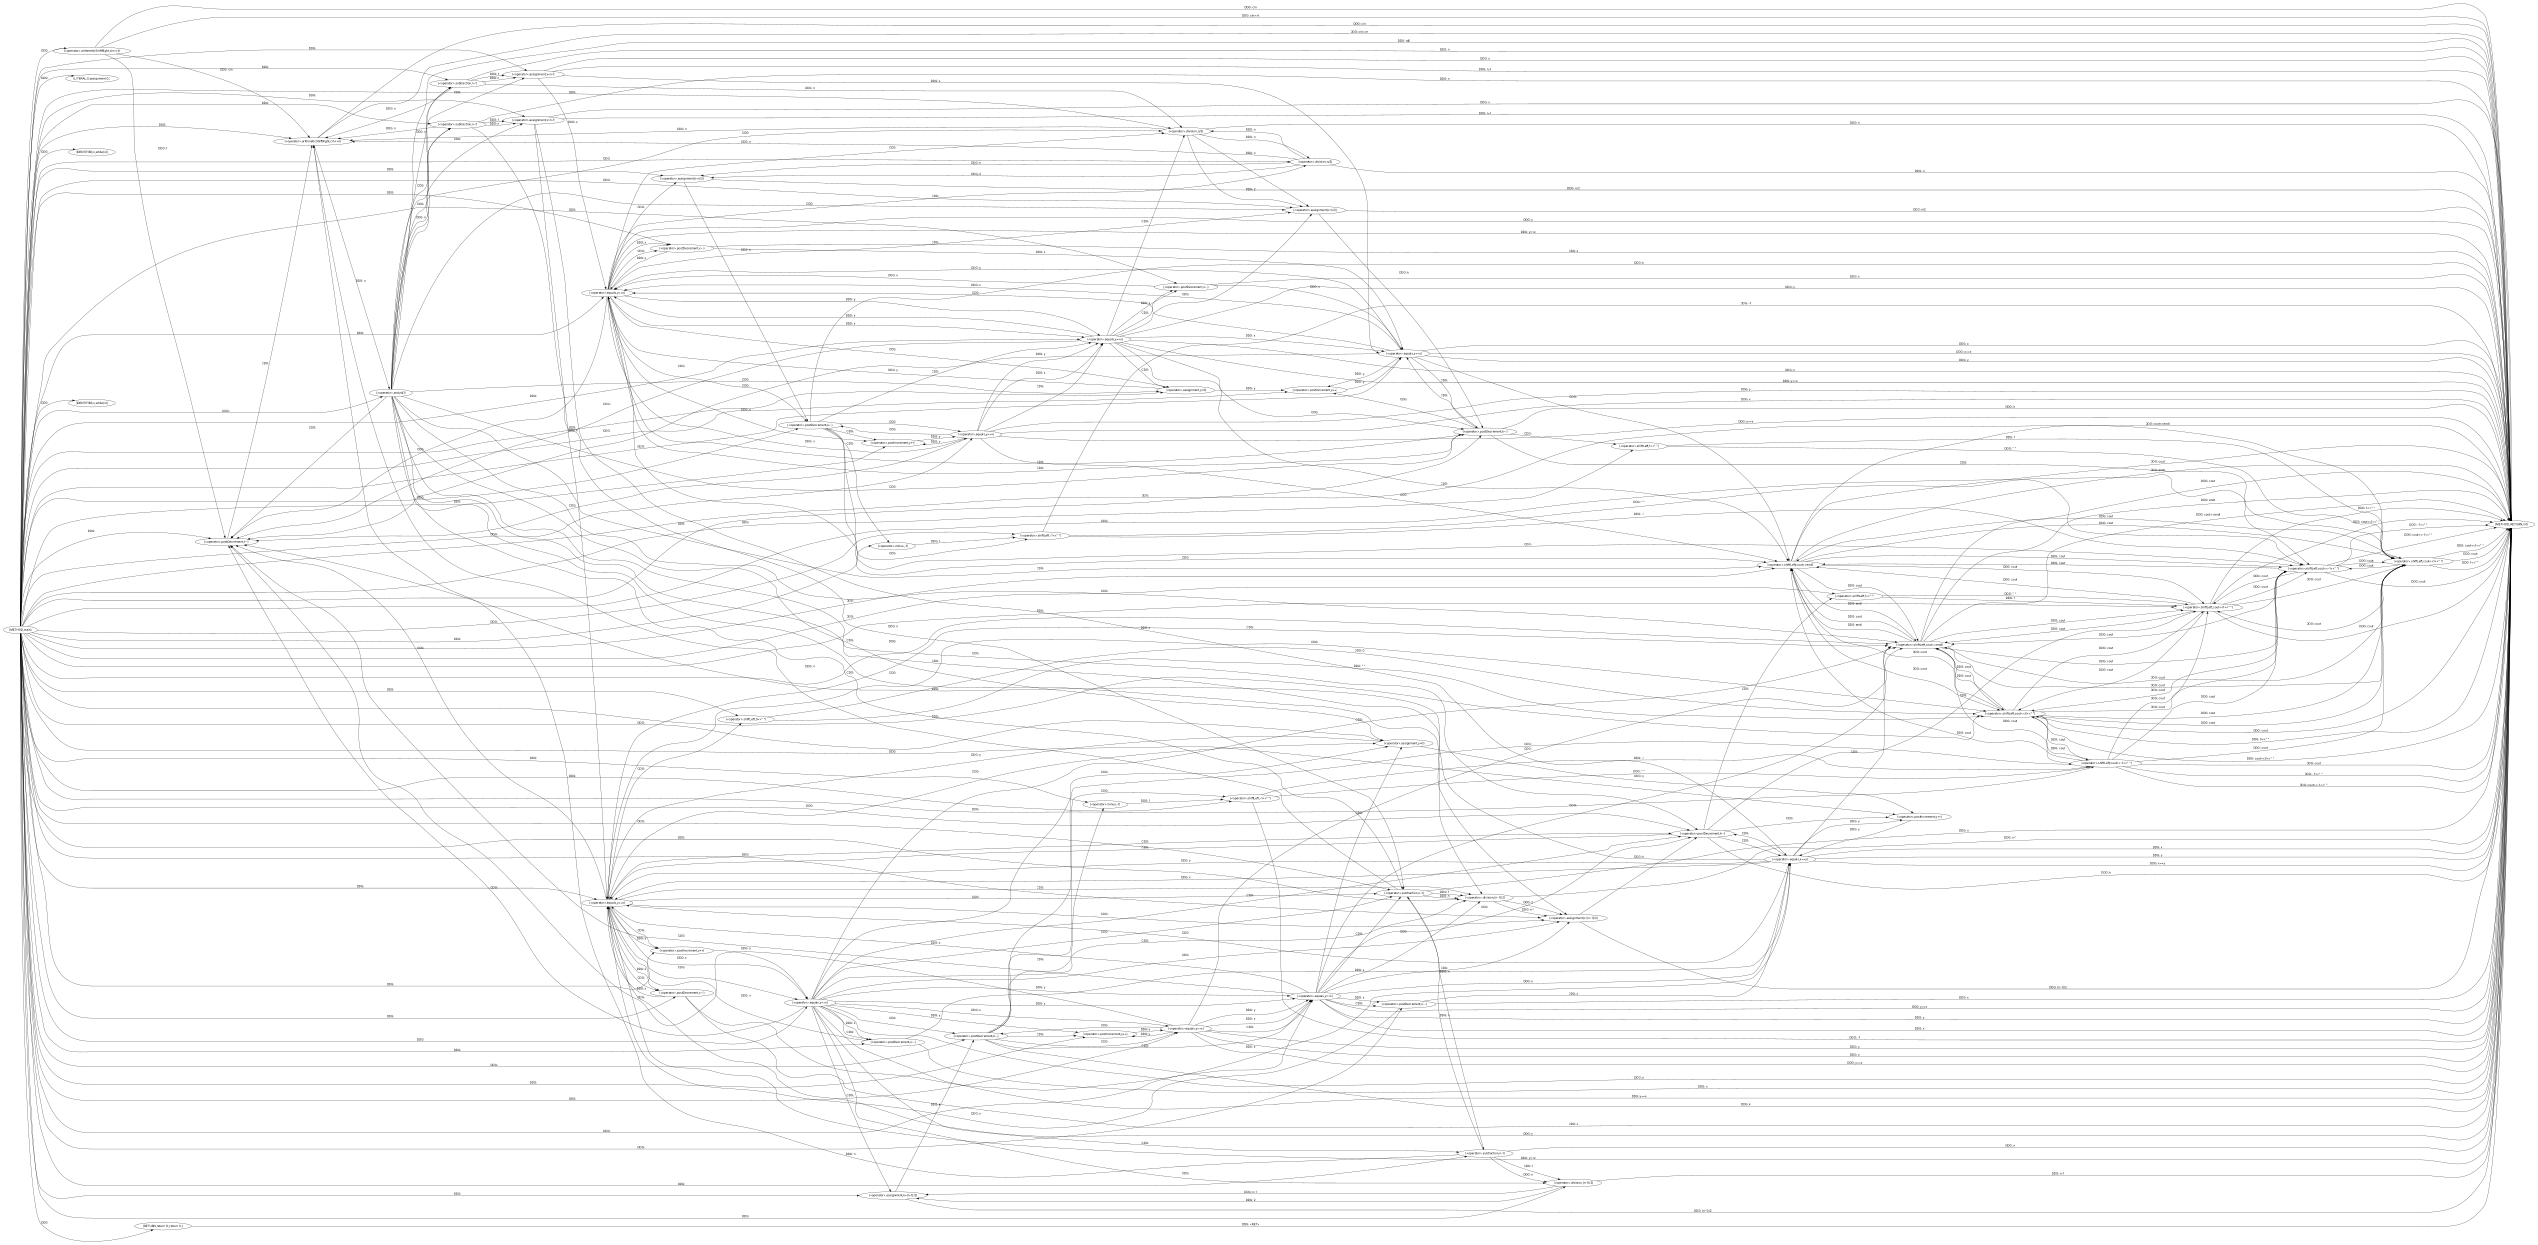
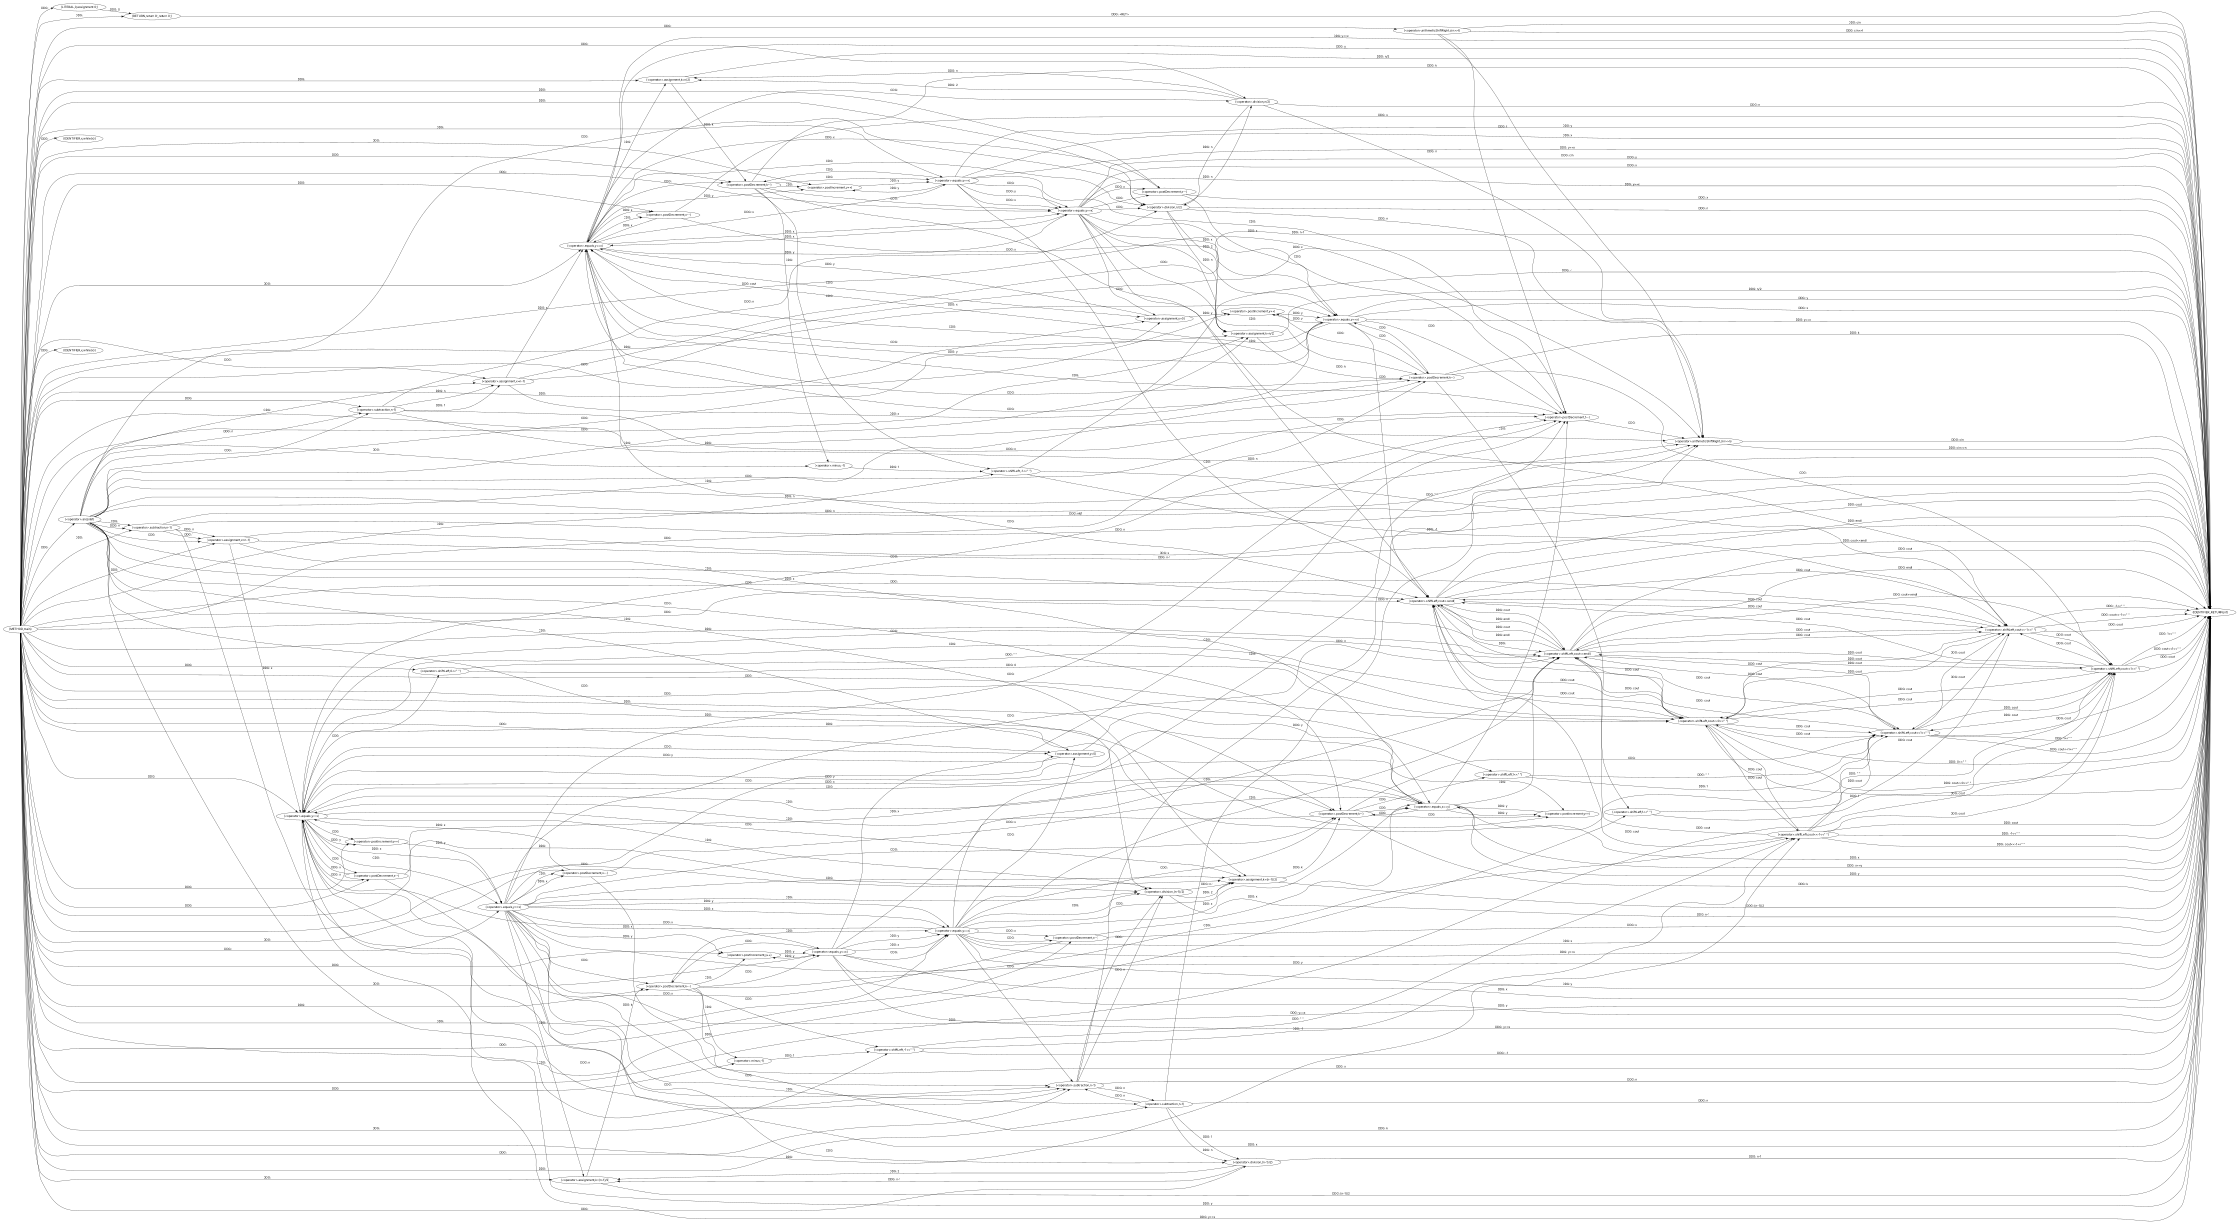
none -> (114, 12)
(163, 125) -> (749, 284)
(352, 266) -> (878, 502)
(2511, 524) -> (2210, 612)
